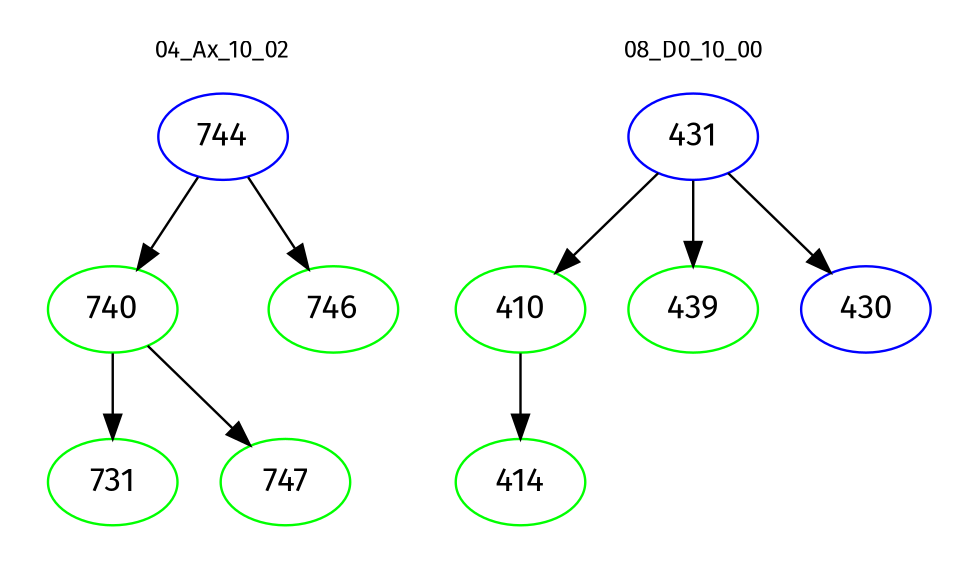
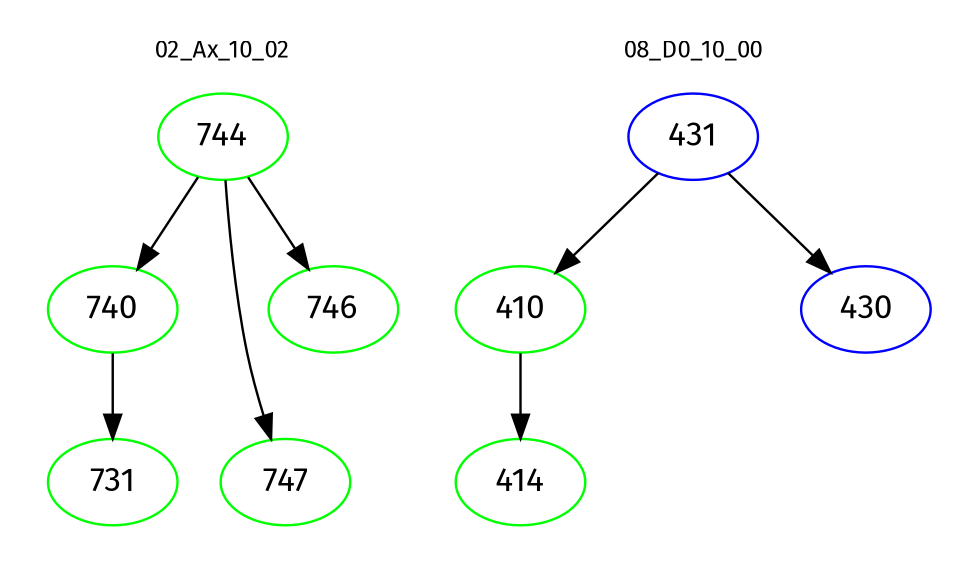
(223, 52) -> (223, 52)
(223, 137) -> (223, 137)
(693, 309) -> none
(190, 387) -> (238, 299)
